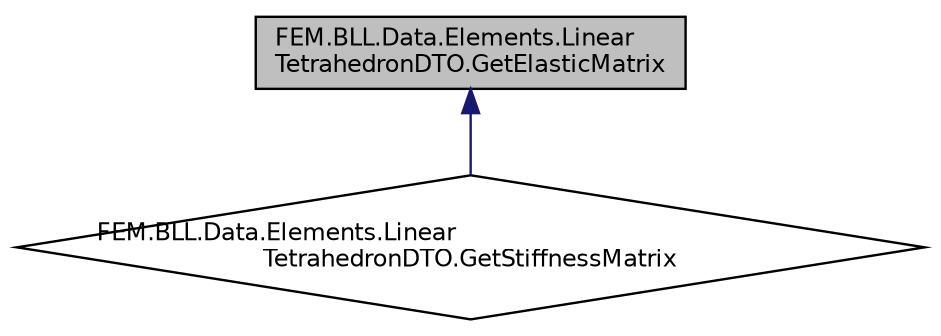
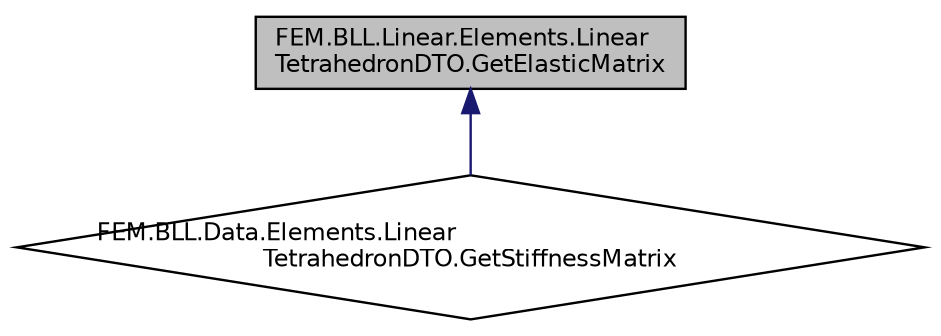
(471, 53) -> (471, 53)
